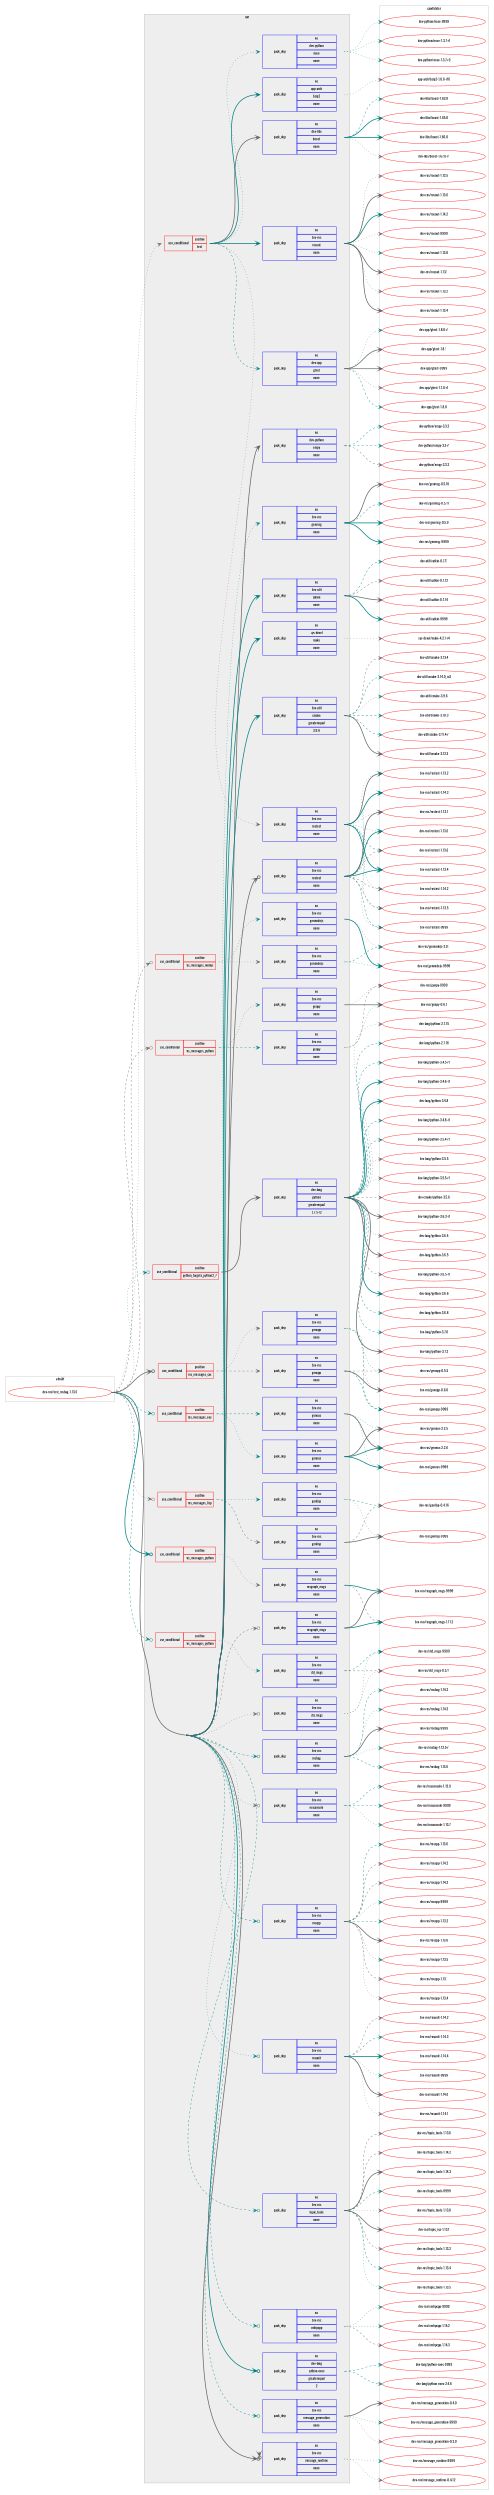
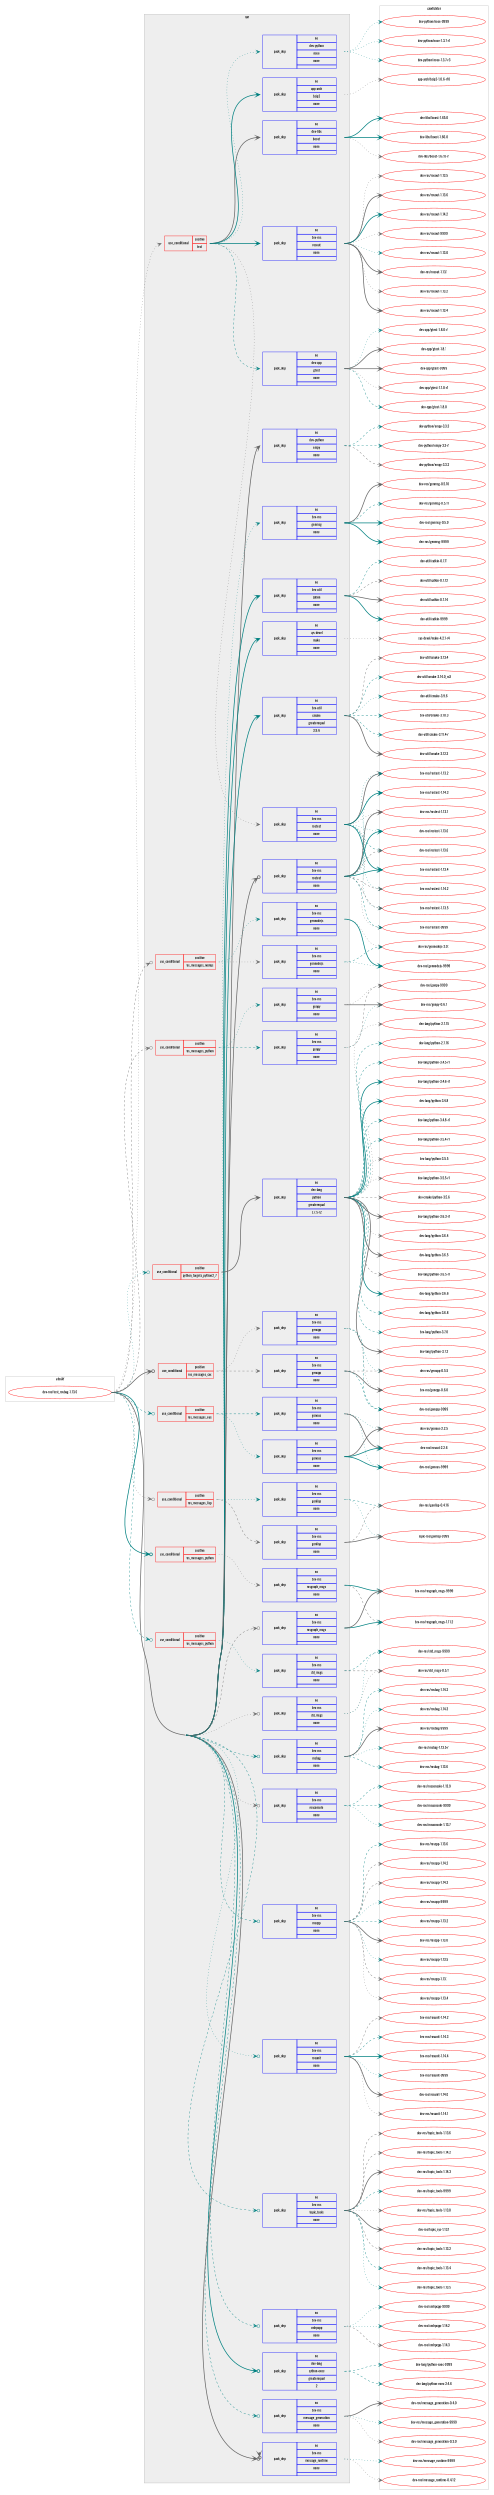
(434, 99) -> none
(434, 1448) -> (434, 1448)
(434, 1537) -> (434, 1537)
